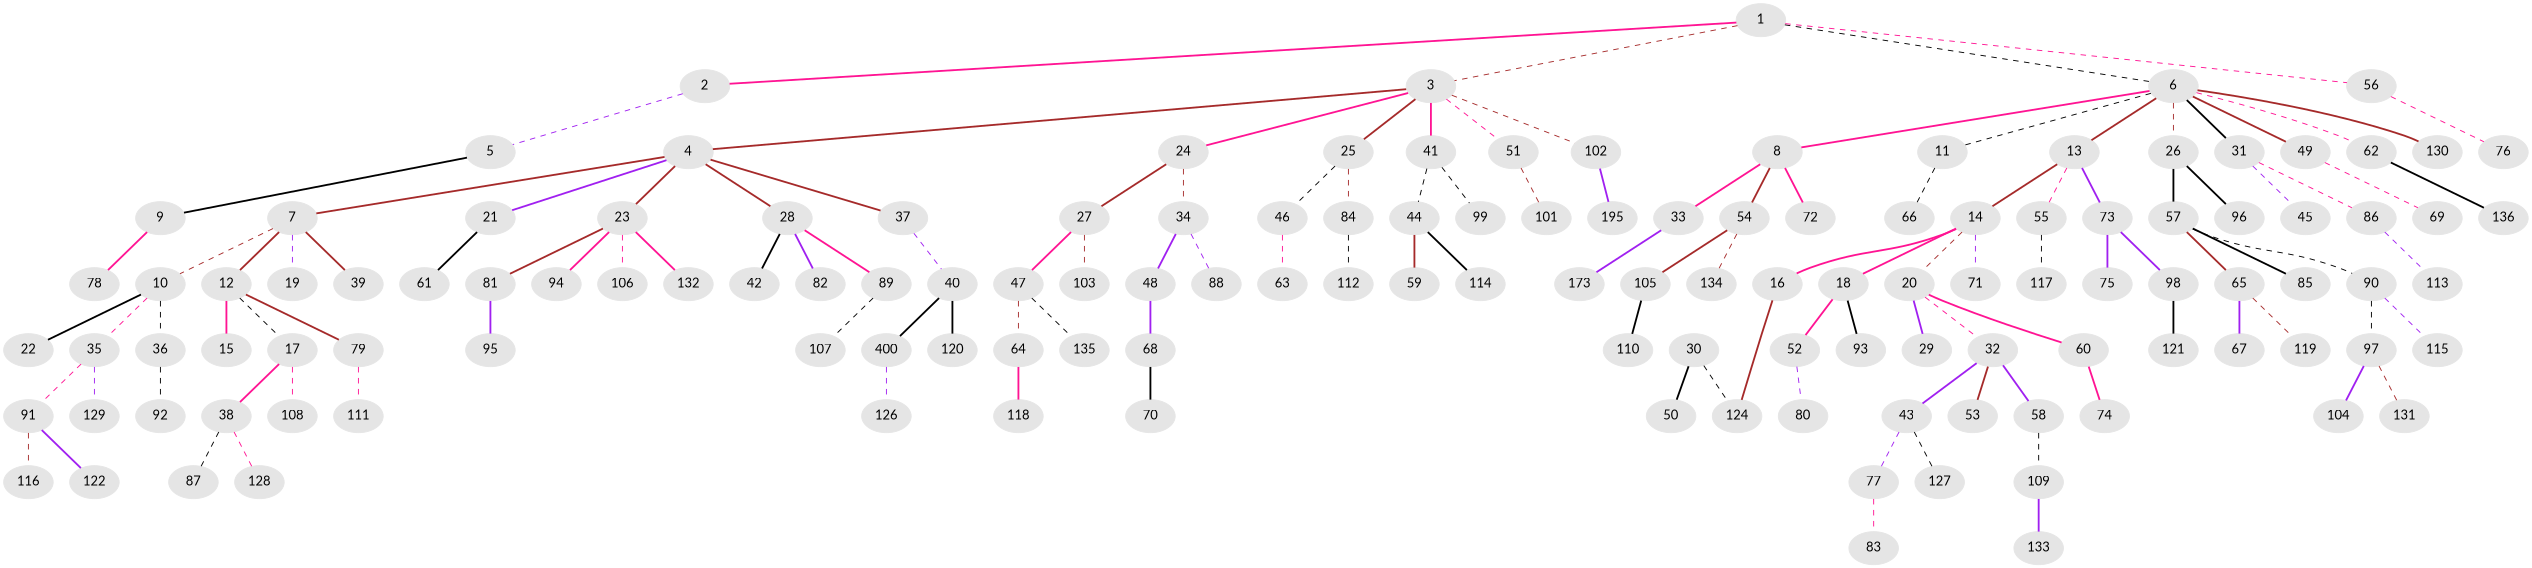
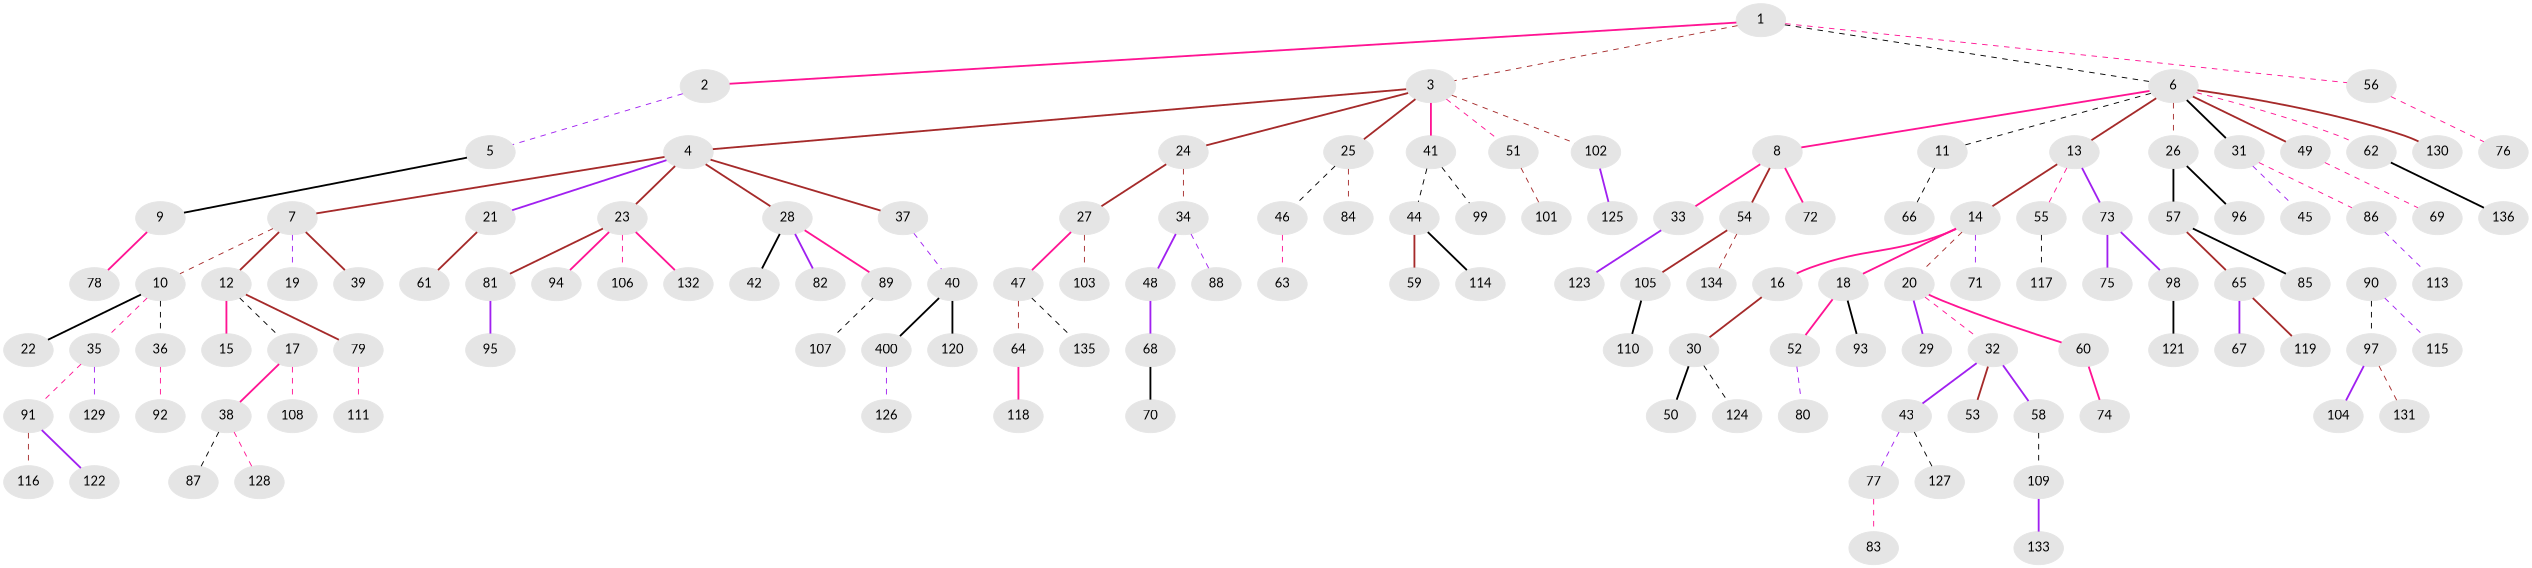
(1307, 119) -> (1307, 119)
(1612, 218) -> (1612, 218)
(458, 251) -> (458, 251)
(2272, 251) -> none
(1348, 284) -> none
(1579, 284) -> (1579, 284)
(2272, 317) -> (2272, 317)
(1757, 350) -> (1736, 317)
(160, 383) -> (160, 383)
